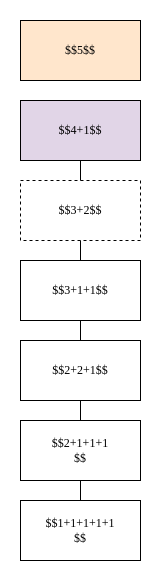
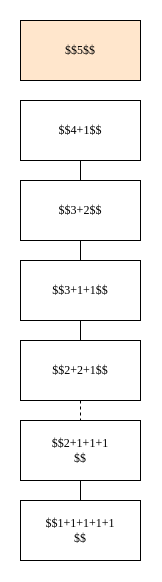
(81, 131) -> (81, 131)
(81, 211) -> (81, 211)
(81, 411) -> (81, 411)
